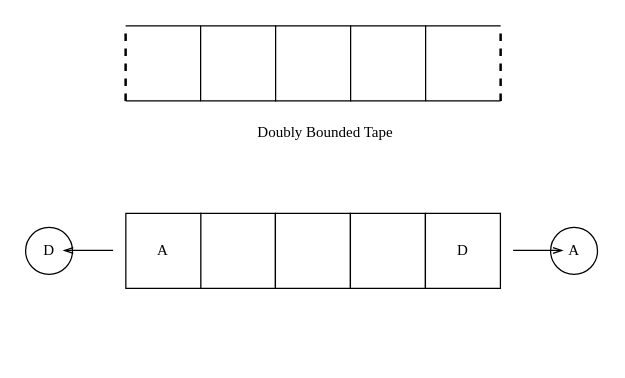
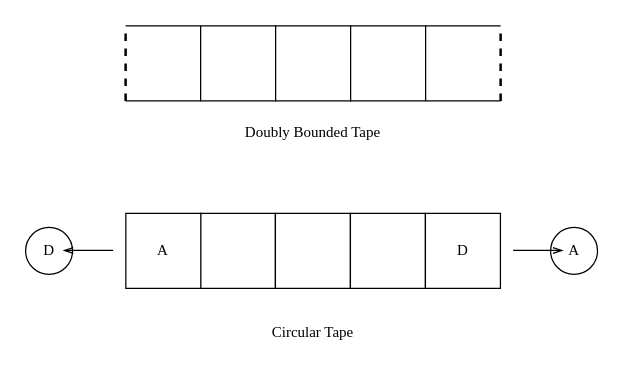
(325, 132) -> (313, 132)
none -> (313, 332)
